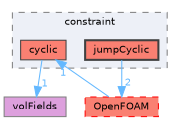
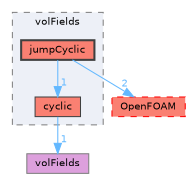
(90, 22) -> (58, 22)
(87, 81) -> (58, 73)
